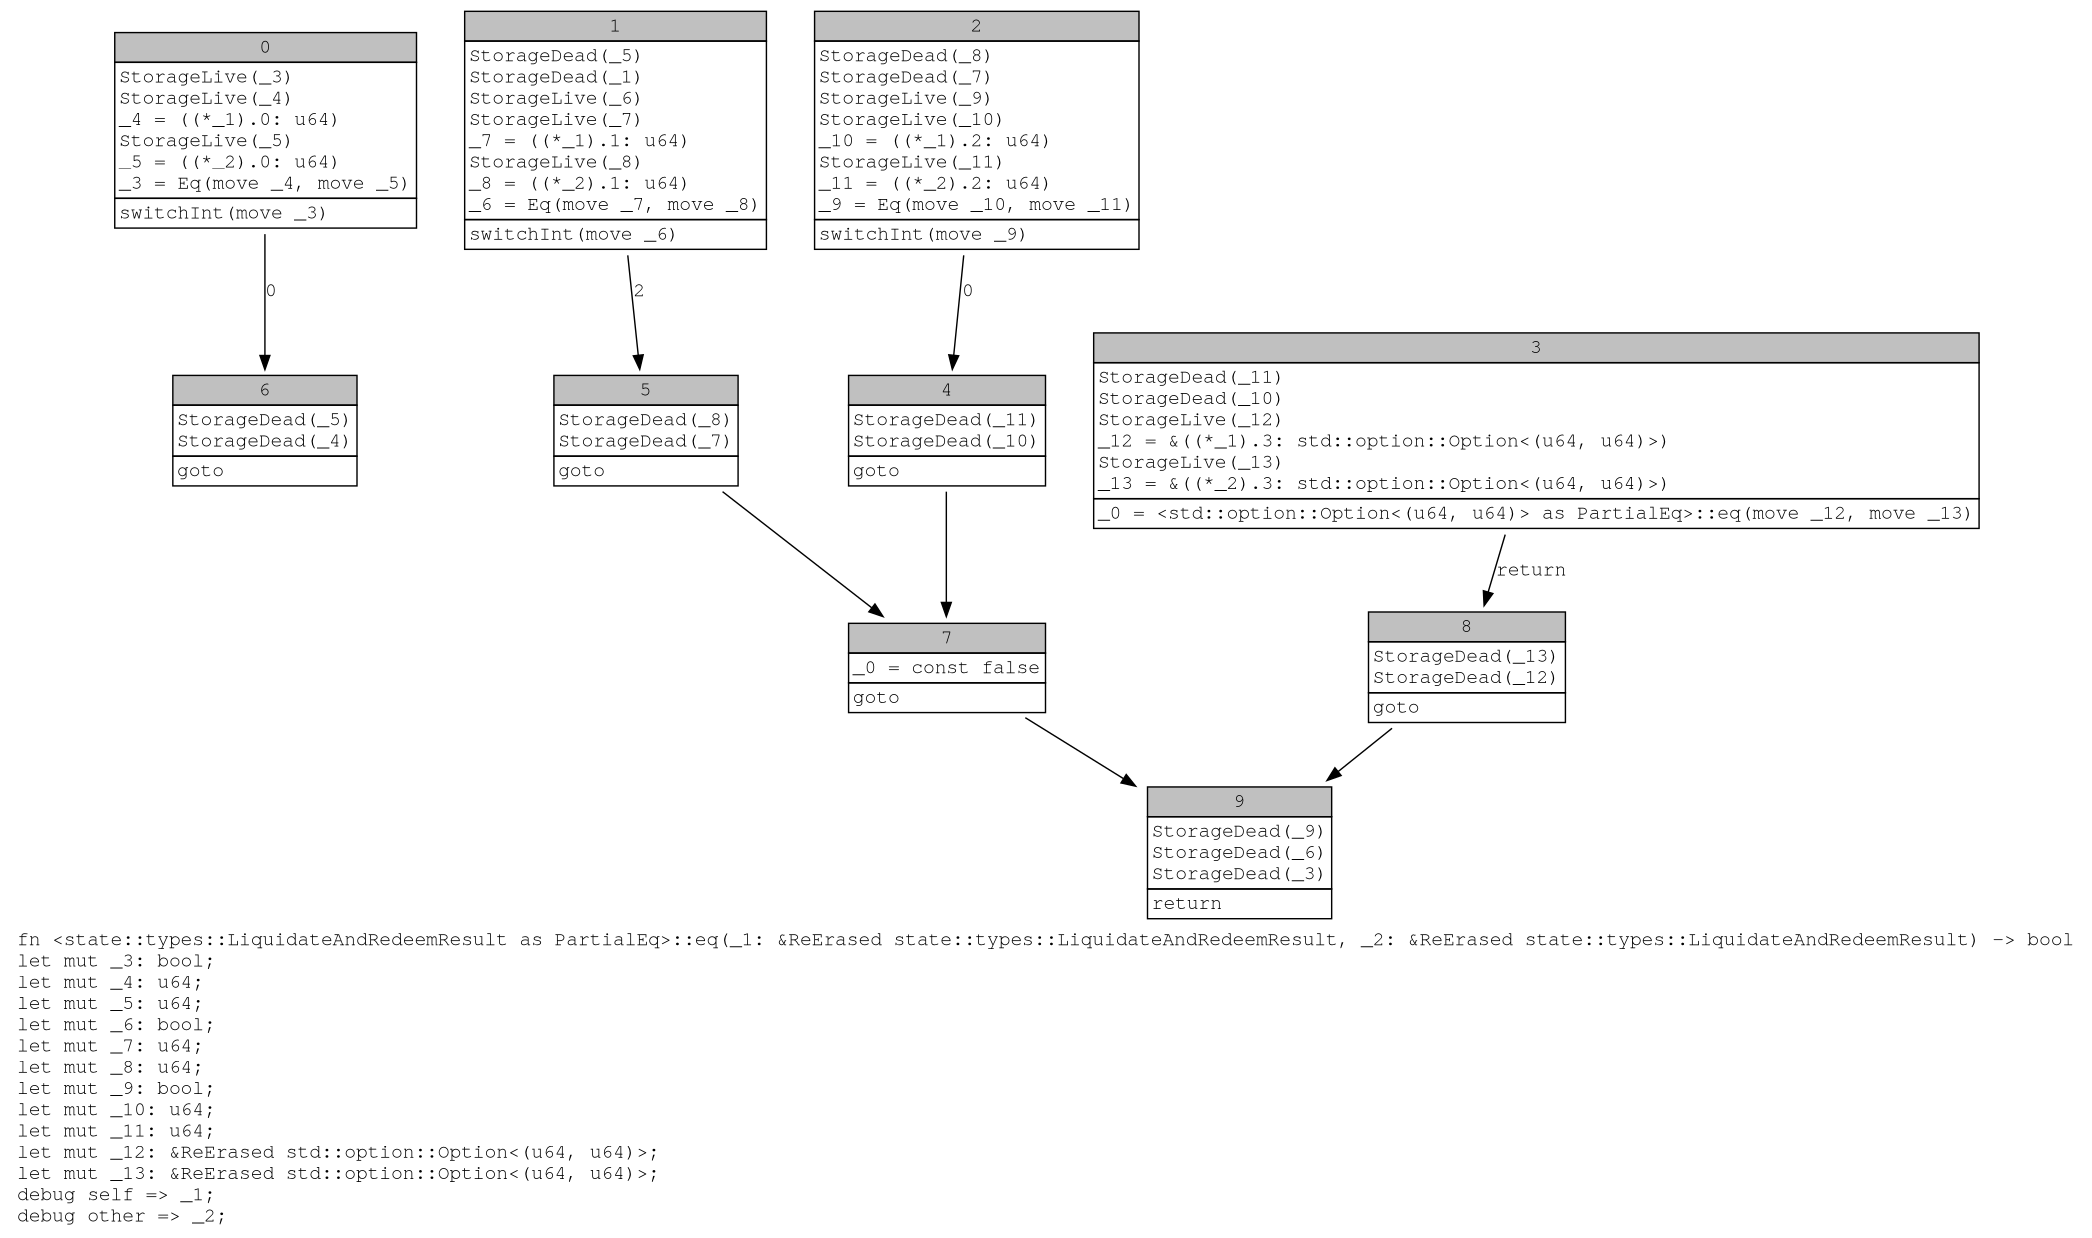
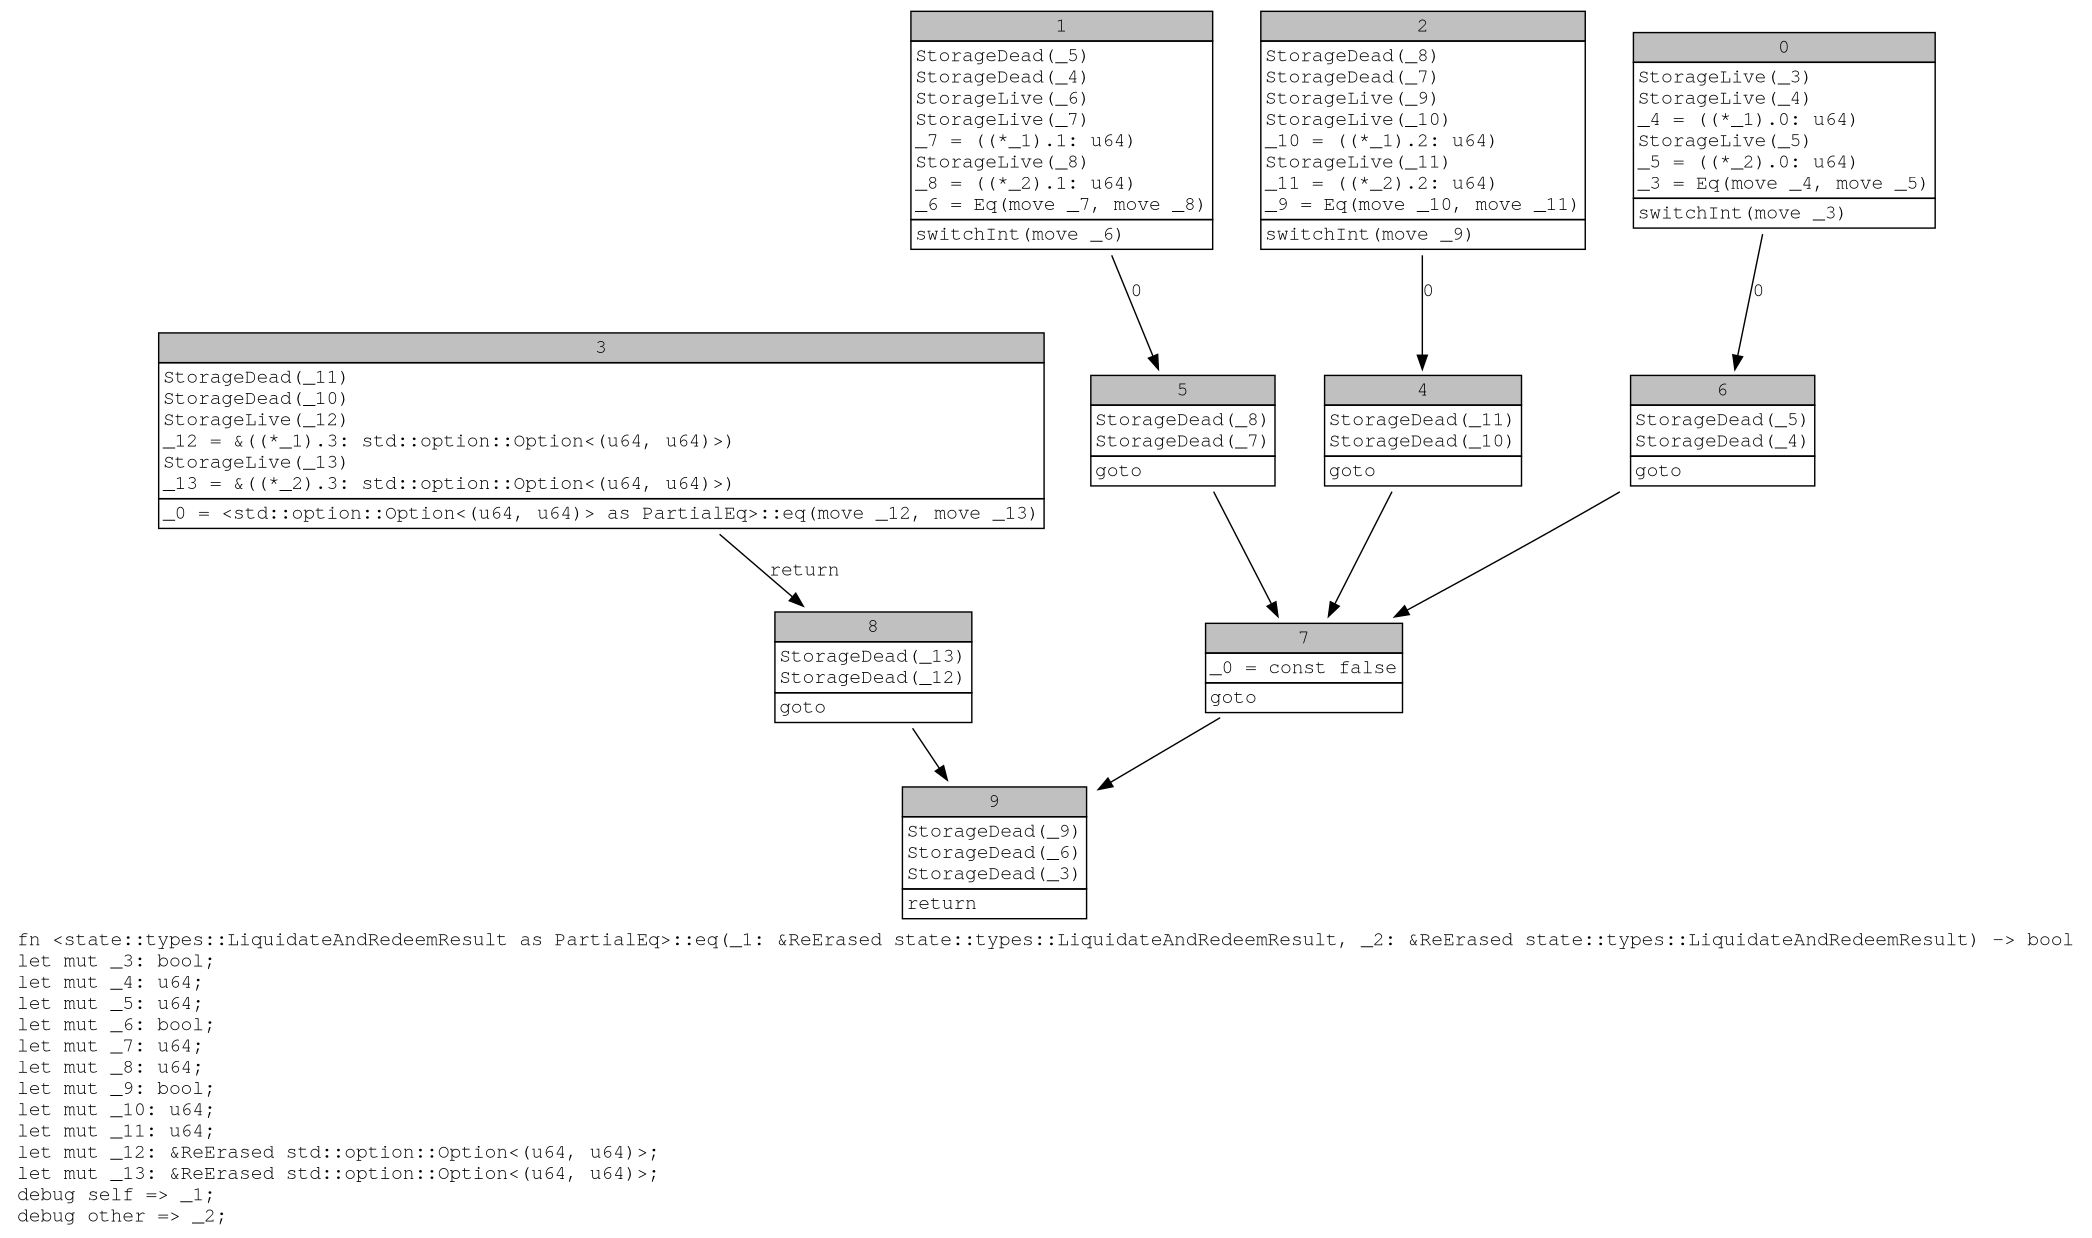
(557, 76) -> (1003, 76)
(640, 291) -> (1137, 291)
none -> (1514, 552)
